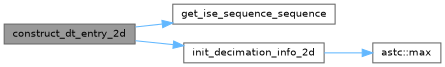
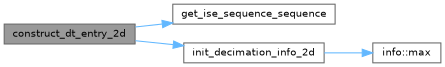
(407, 53) -> (407, 53)
